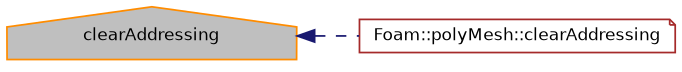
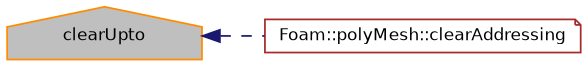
(152, 36) -> (105, 36)
